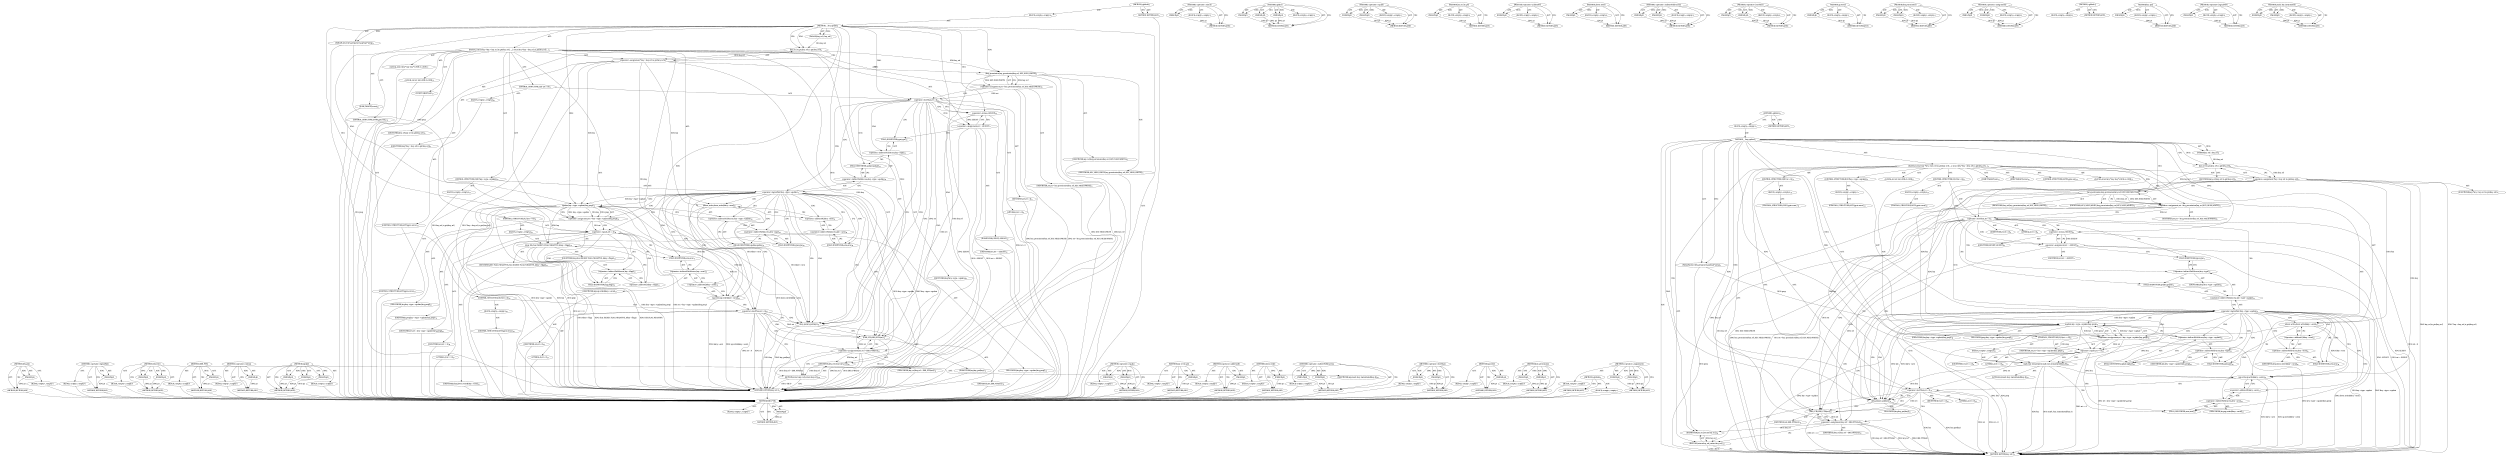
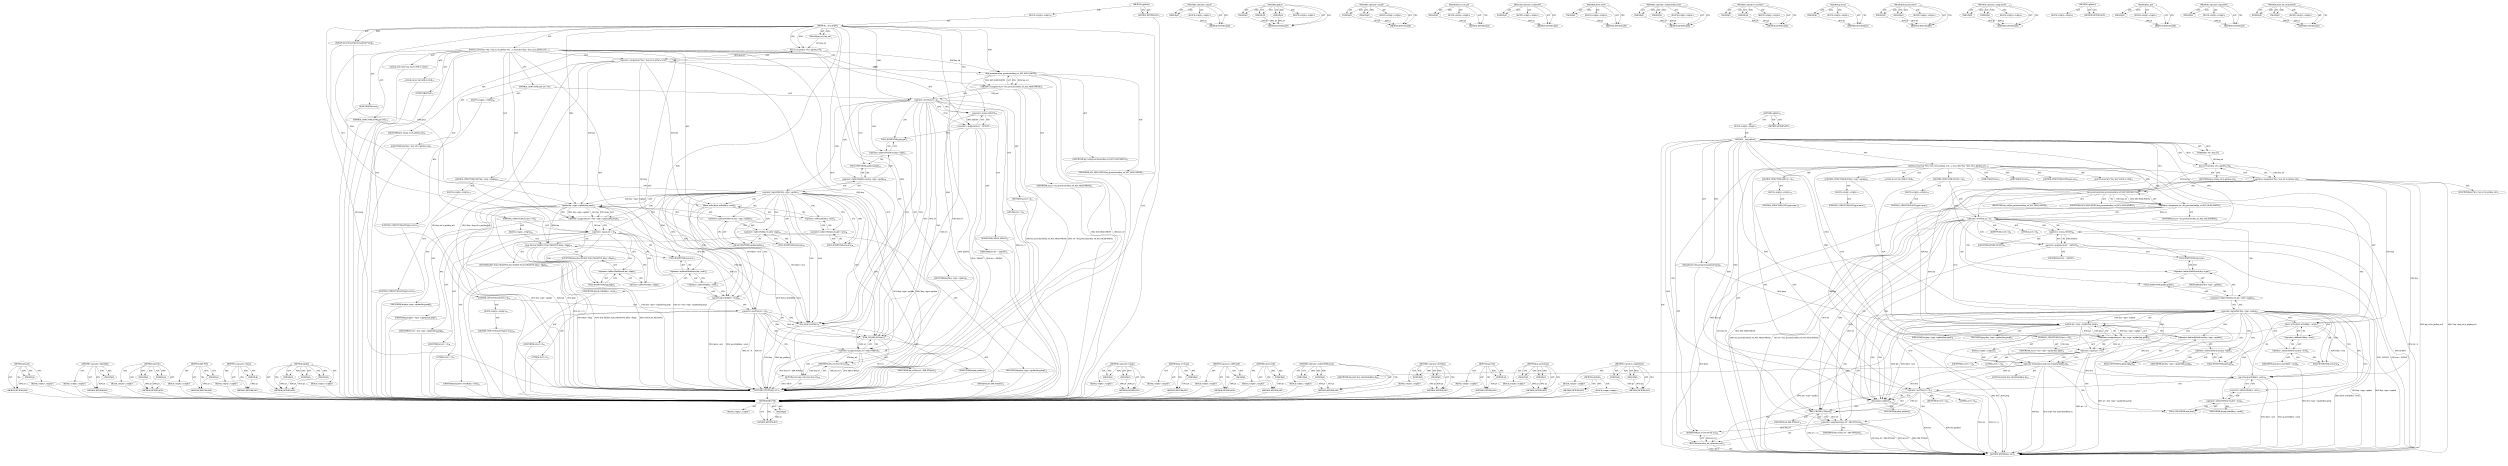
(600, 266) -> (610, 264)
(751, 367) -> (1701, 372)
